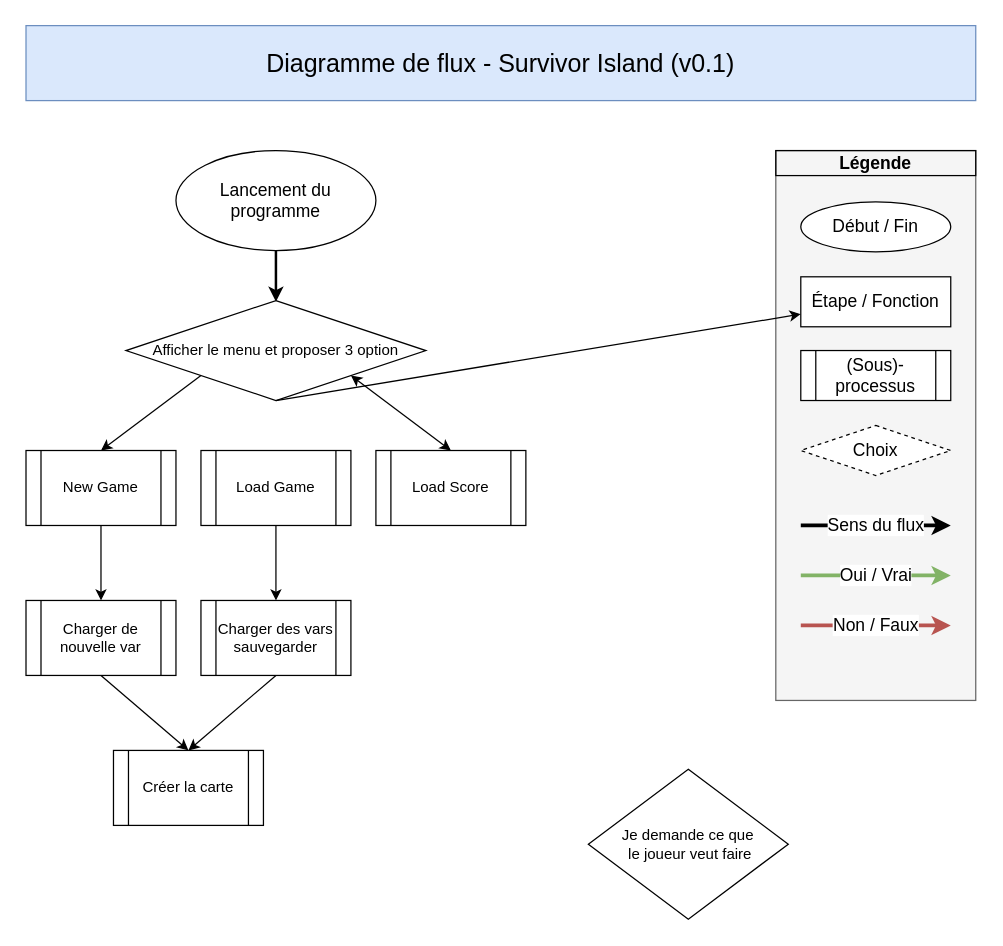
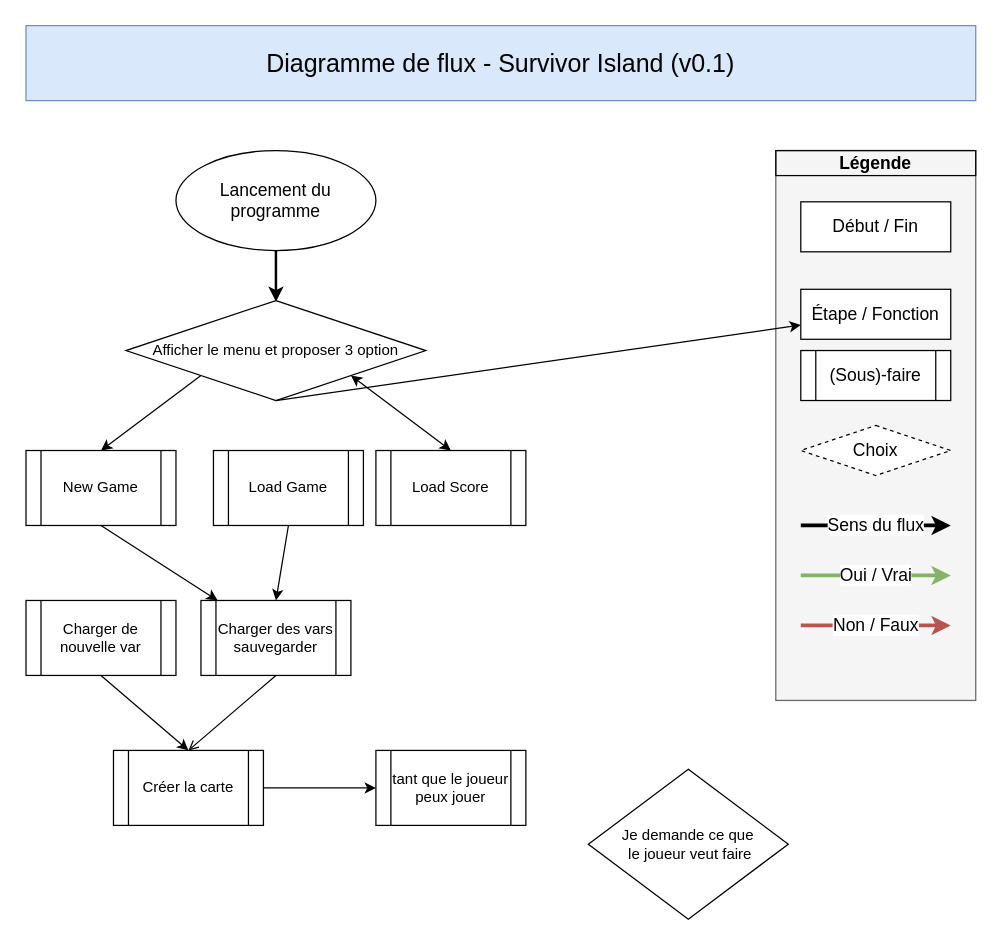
(876, 227) -> (876, 227)
(876, 302) -> (876, 314)
(876, 376) -> (876, 376)
(276, 488) -> (288, 488)
(101, 559) -> (156, 561)
(196, 744) -> (194, 746)
none -> (315, 788)
none -> (451, 788)
